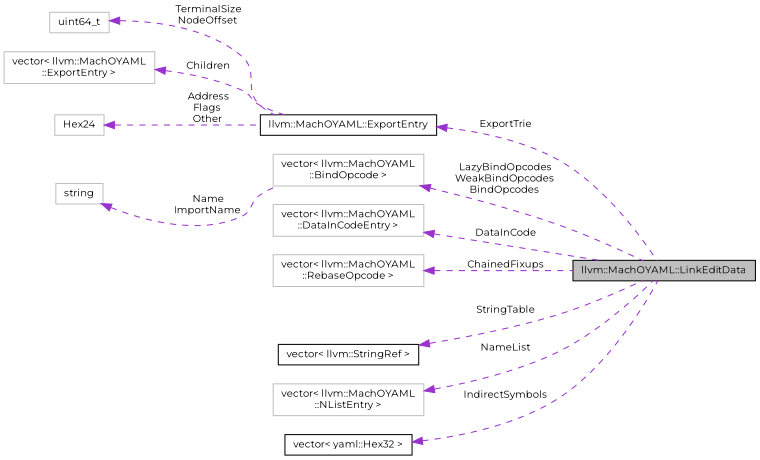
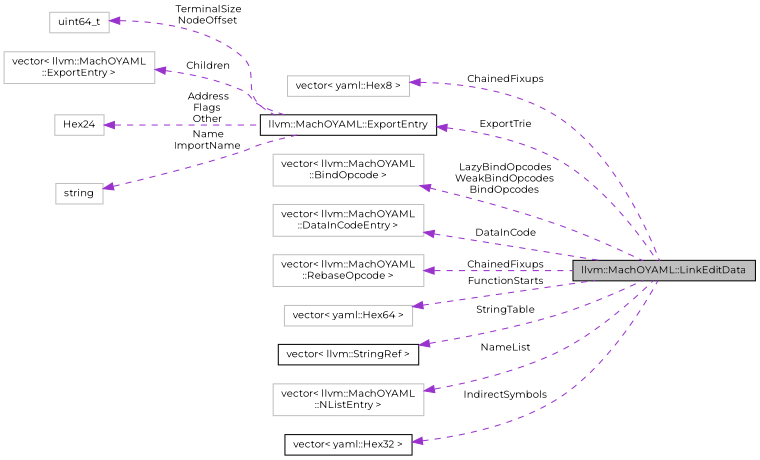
none -> (348, 86)
(200, 225) -> (206, 163)
none -> (348, 316)
